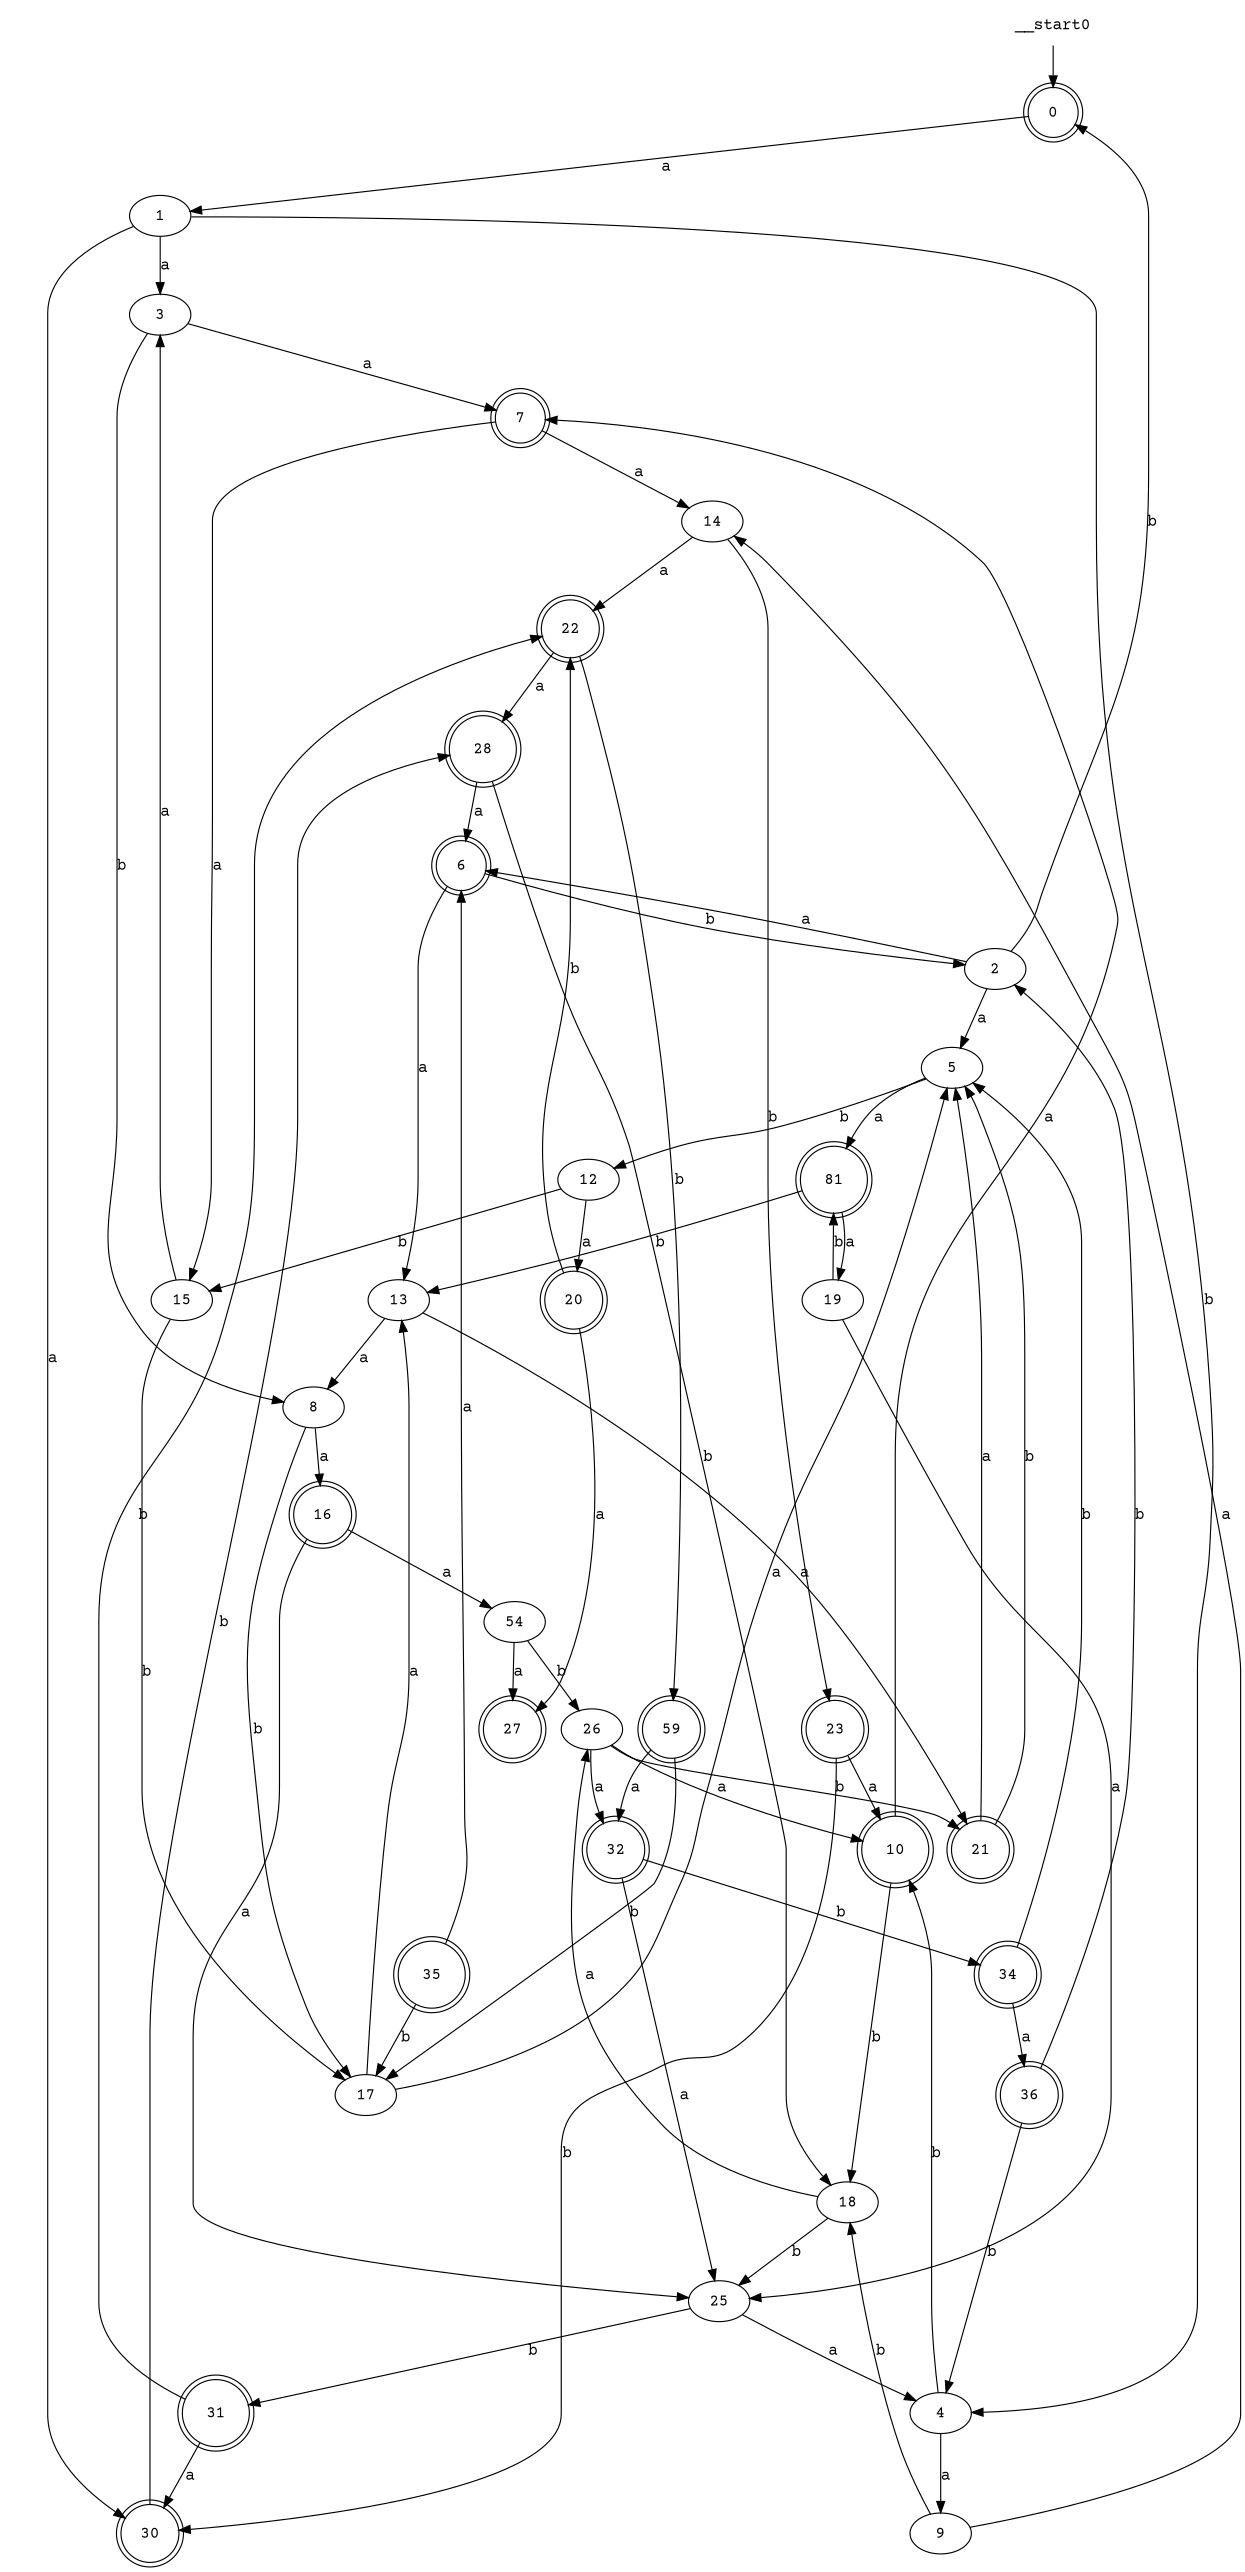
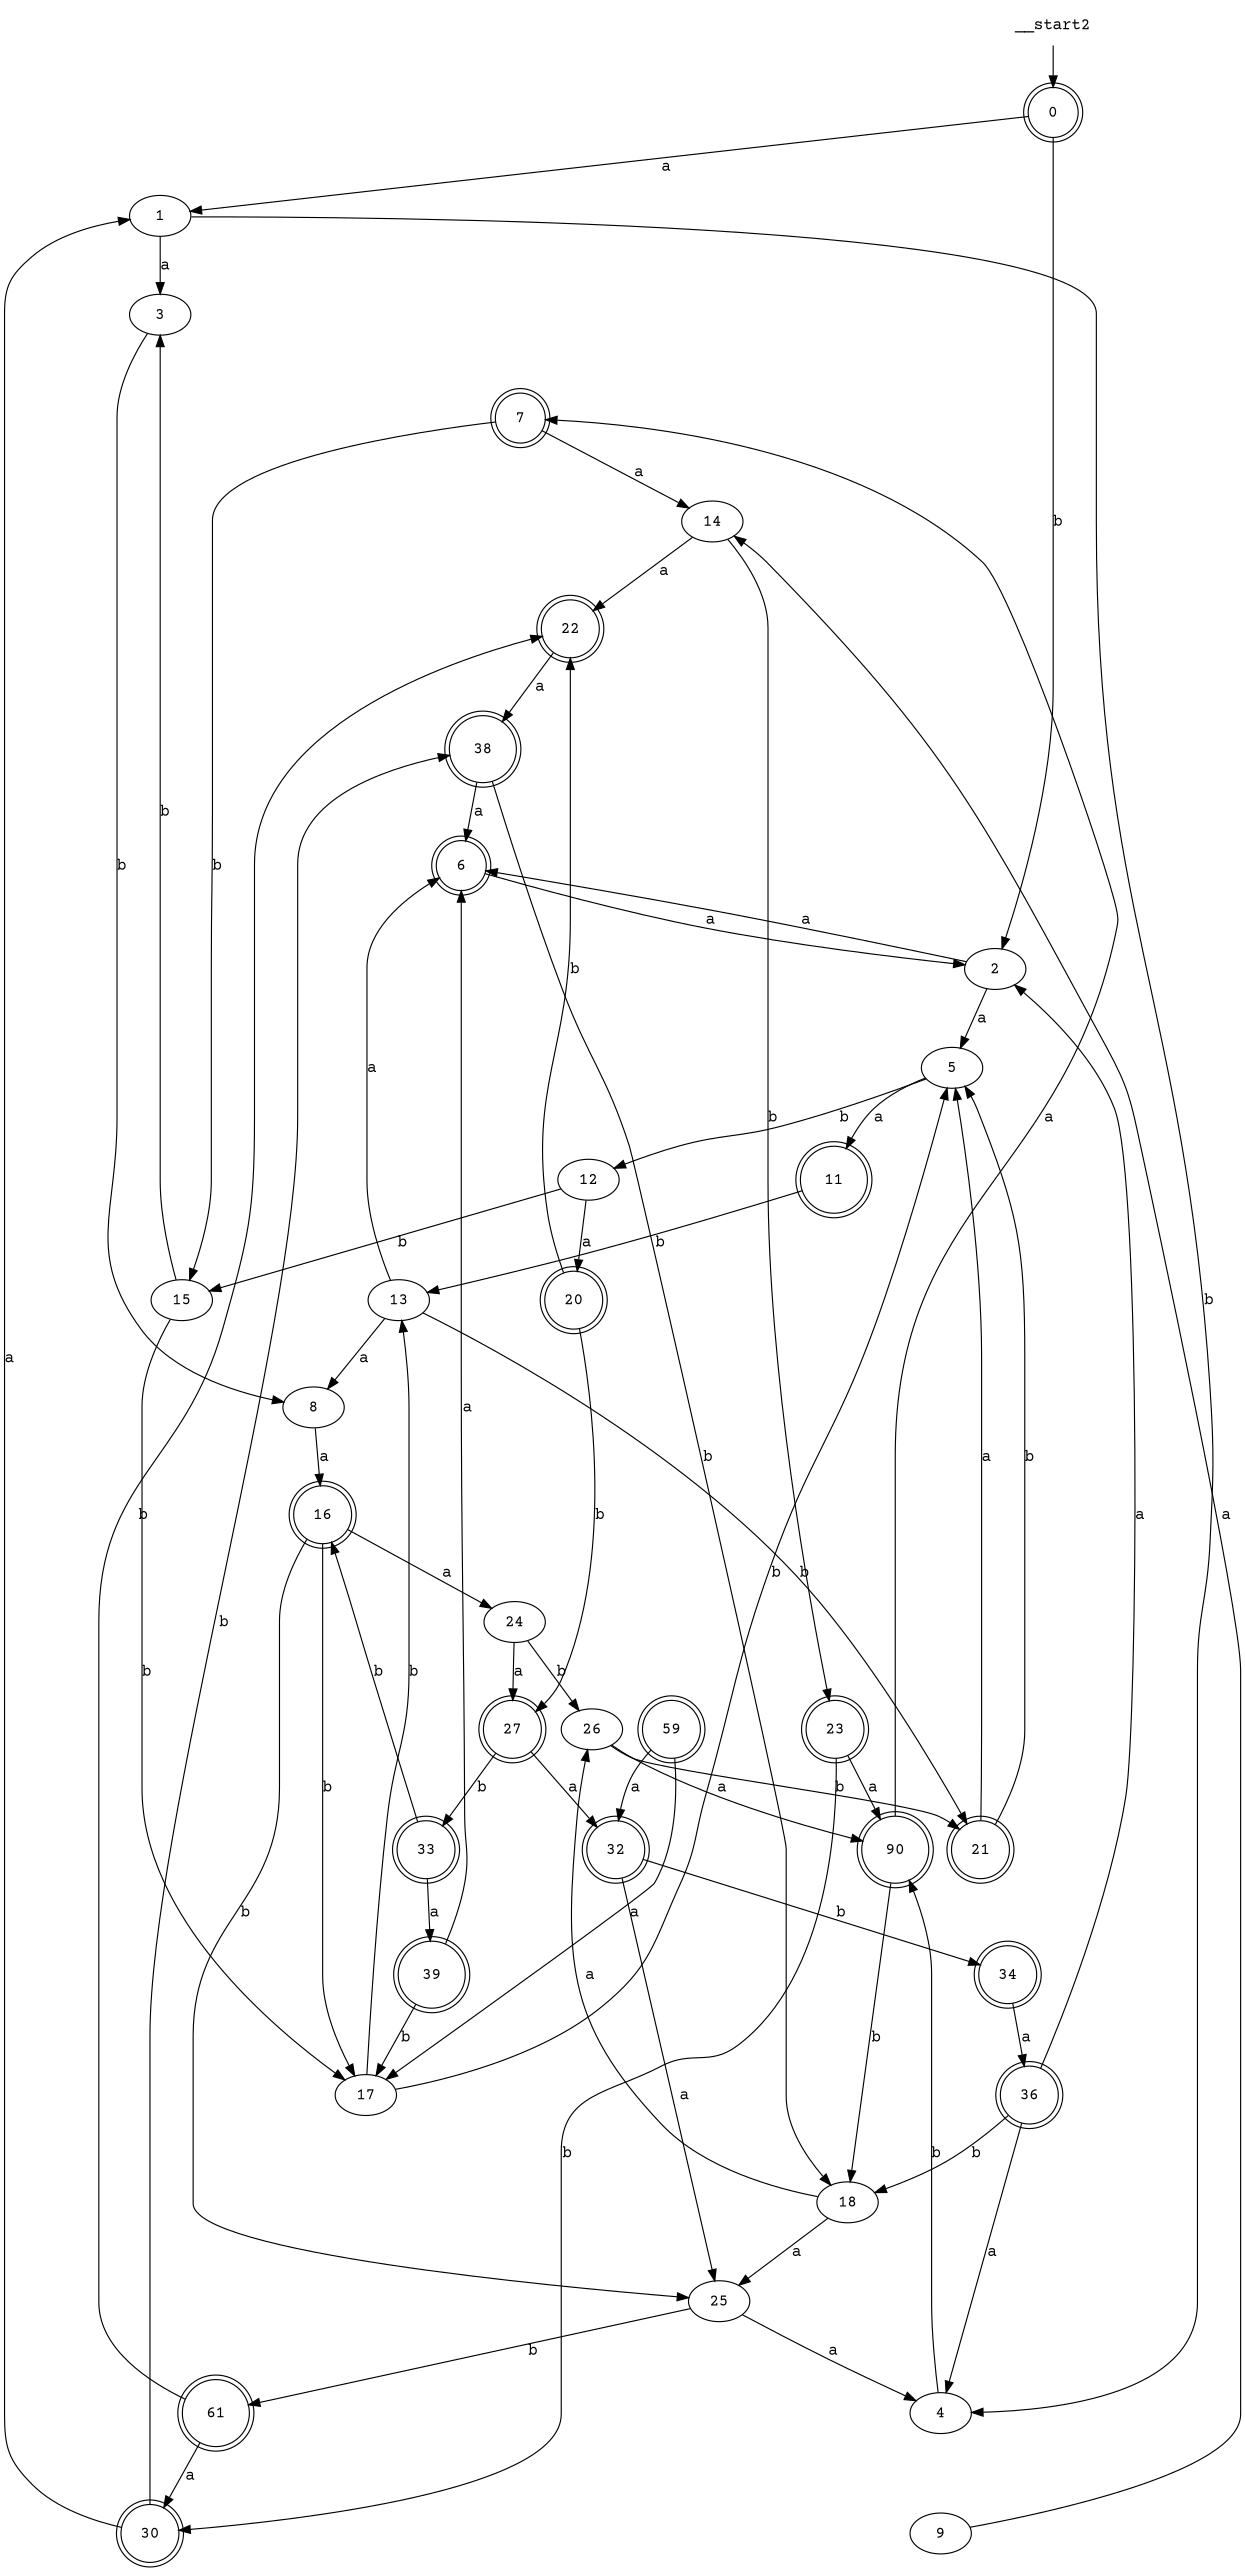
(1053, 25) -> (1053, 25)
(337, 365) -> none
(1146, 541) -> (1053, 541)
(483, 749) -> (483, 749)
(165, 812) -> (165, 812)
(218, 866) -> (218, 866)
(711, 920) -> (711, 920)
(418, 1075) -> (367, 1071)
(671, 1168) -> none
(834, 1180) -> (834, 1180)
(833, 1300) -> none
(48, 1361) -> (5, 1373)
(1082, 1505) -> none
(600, 1515) -> (600, 1515)
(1140, 1515) -> (1140, 1515)
(777, 1573) -> (777, 1573)
(805, 1573) -> (805, 1573)
(515, 1622) -> (515, 1622)
(414, 1672) -> (414, 1672)
(253, 1752) -> (323, 1807)
(592, 1782) -> (560, 1785)
none -> (426, 1850)
(895, 1850) -> (895, 1850)
(246, 1912) -> (246, 1912)
(635, 1912) -> (635, 1912)
(432, 1975) -> (432, 1975)
(797, 2252) -> (797, 2252)
(992, 2252) -> (992, 2252)
(878, 2371) -> (951, 2159)
(216, 2413) -> (216, 2413)
(941, 2468) -> none
